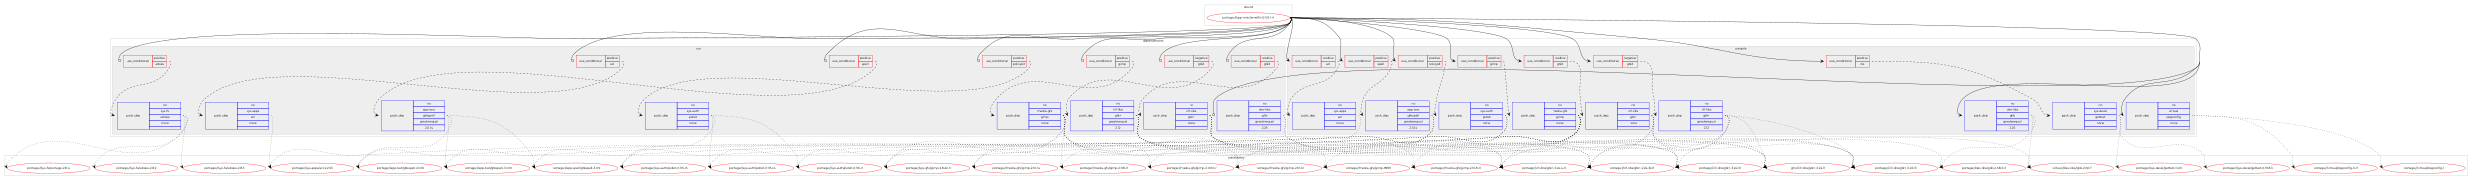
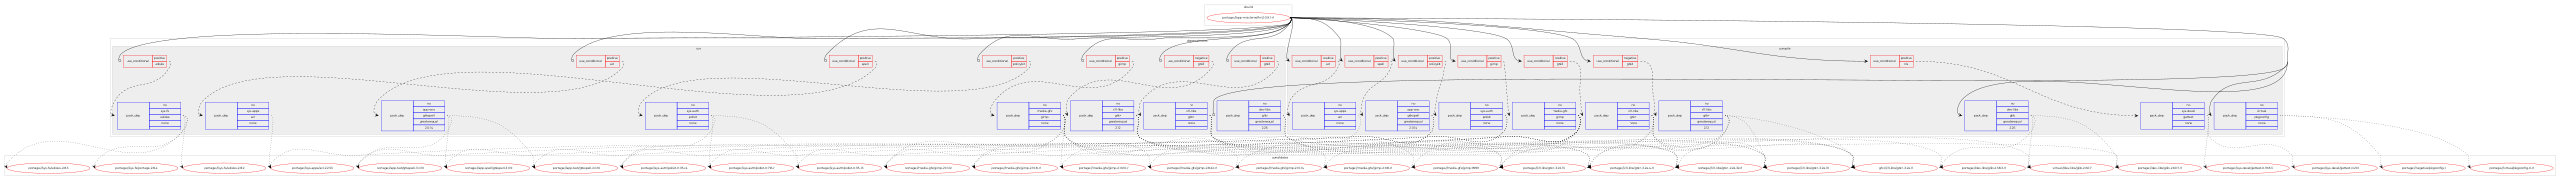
(840, 168) -> (752, 168)
(928, 168) -> (1192, 168)
none -> (2160, 168)
(2424, 168) -> (2424, 168)
